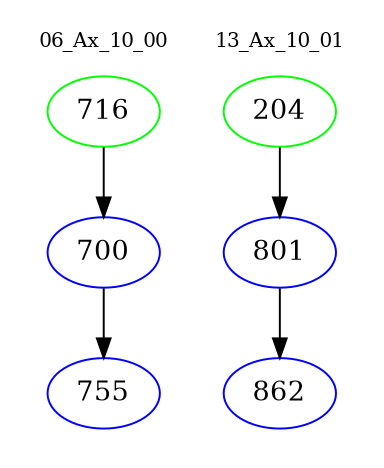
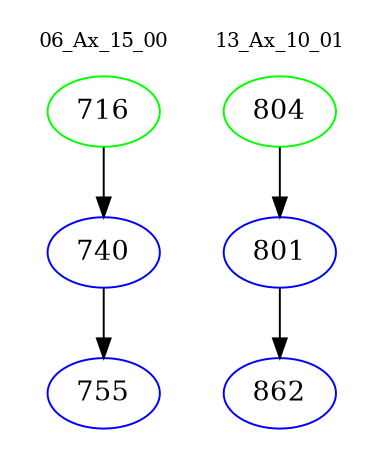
(104, 42) -> (104, 42)
(280, 112) -> (280, 112)
(104, 252) -> (104, 252)
